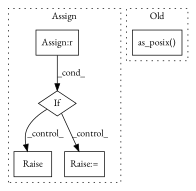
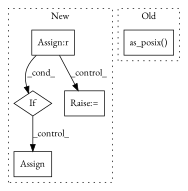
(65, 16) -> (60, 16)
(69, 129) -> (67, 70)
(33, 164) -> (33, 164)
